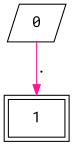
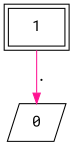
(37, 63) -> (37, 72)
